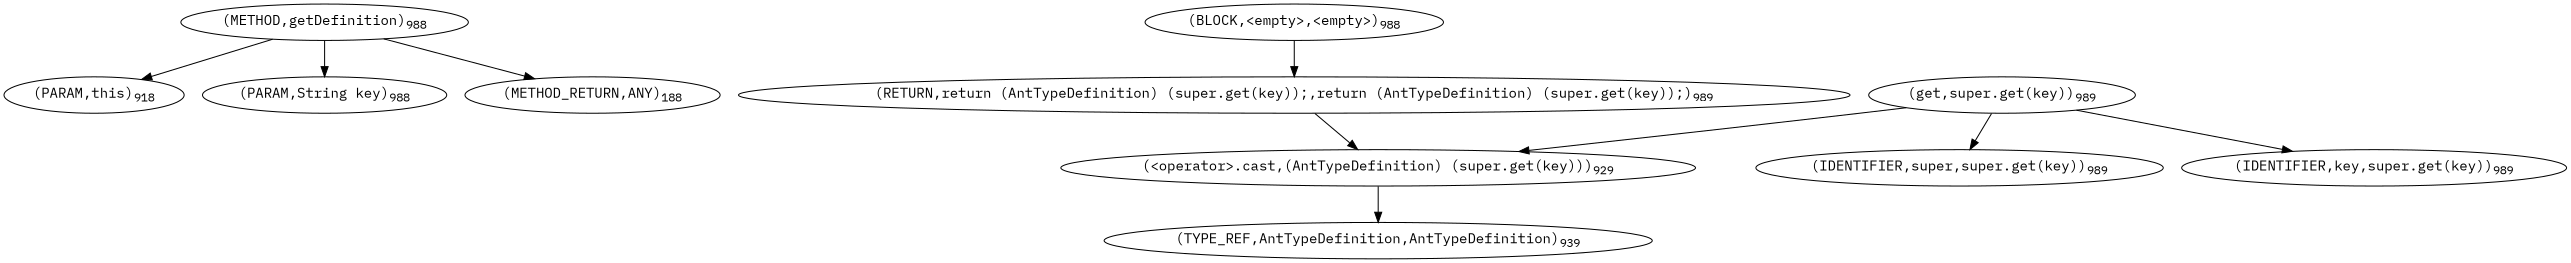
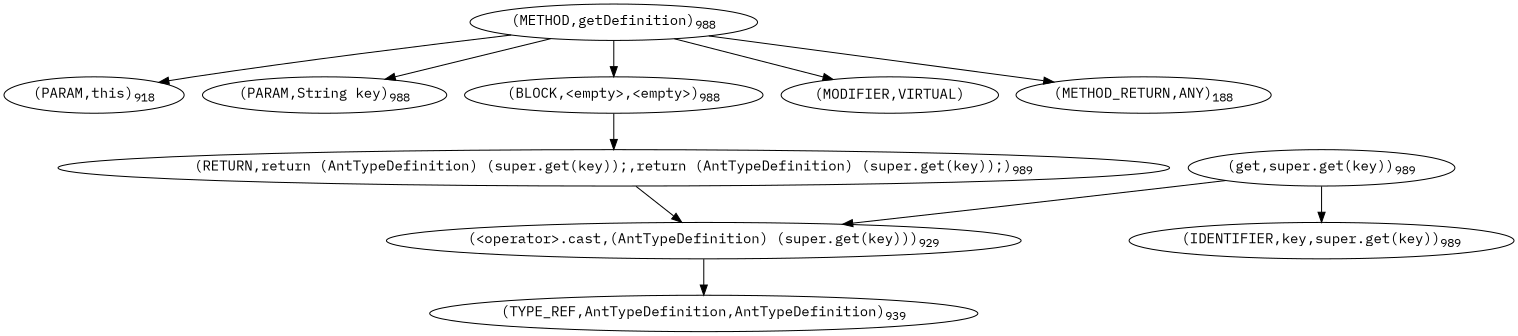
none -> (614, 54)
none -> (890, 95)
(1960, 168) -> none
